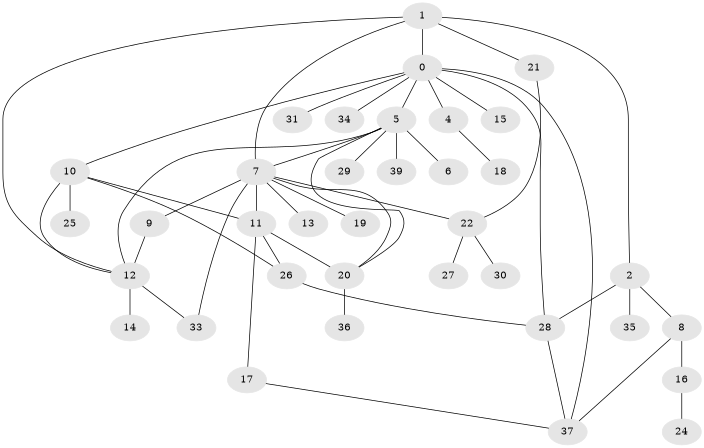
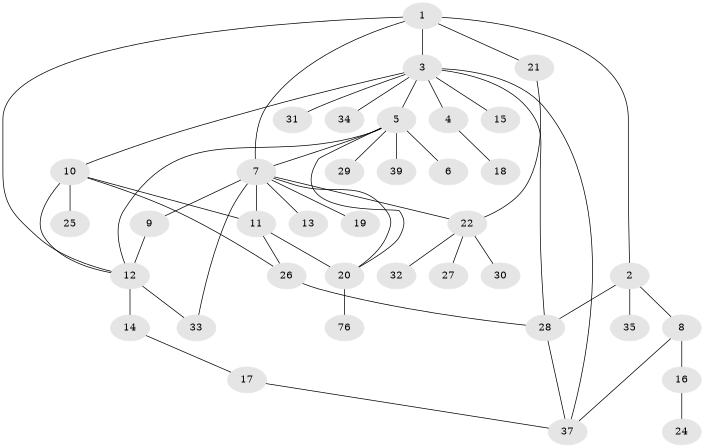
(422, 68) -> (422, 68)
none -> (396, 276)
(252, 302) -> (189, 354)
(344, 328) -> (344, 328)
